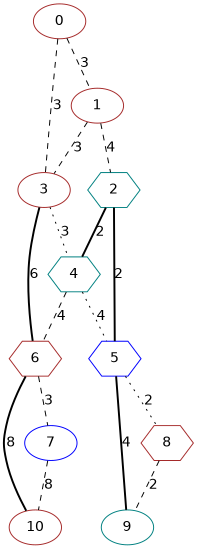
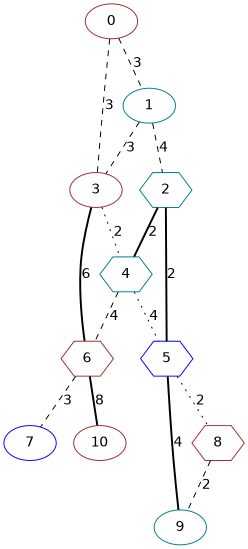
(97, 106) -> (149, 106)
(65, 232) -> (118, 232)
(43, 485) -> none
